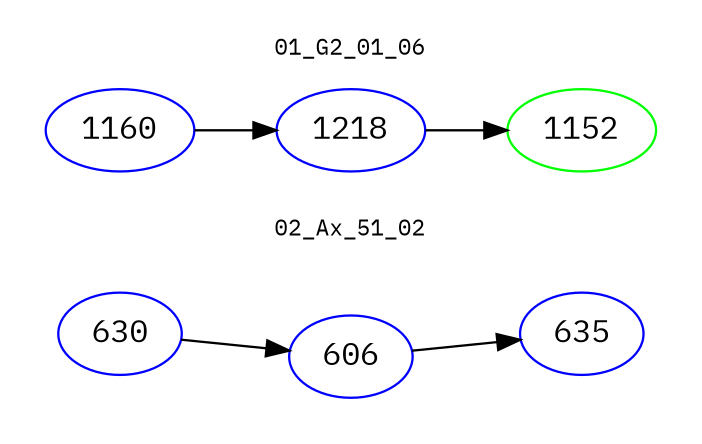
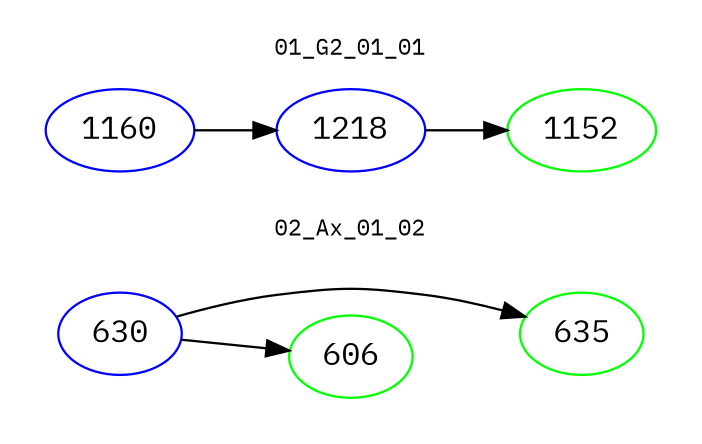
(351, 49) -> (351, 49)
(351, 230) -> (351, 230)
(582, 334) -> (582, 334)
(455, 346) -> (339, 289)
(351, 357) -> (351, 357)
